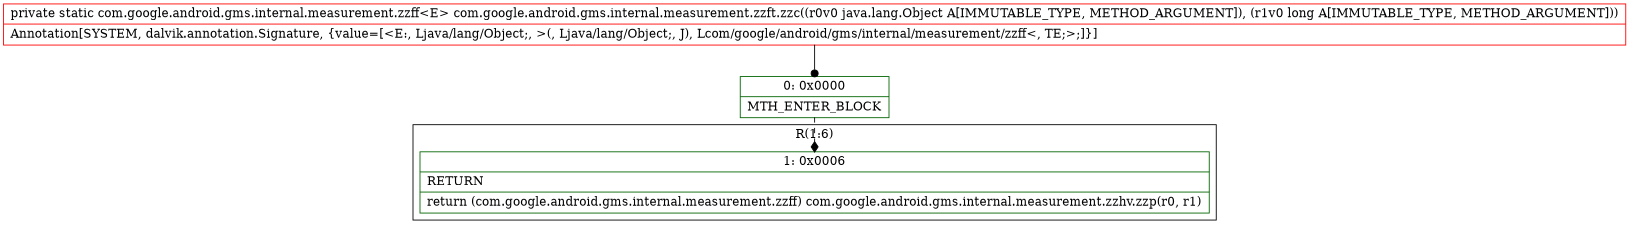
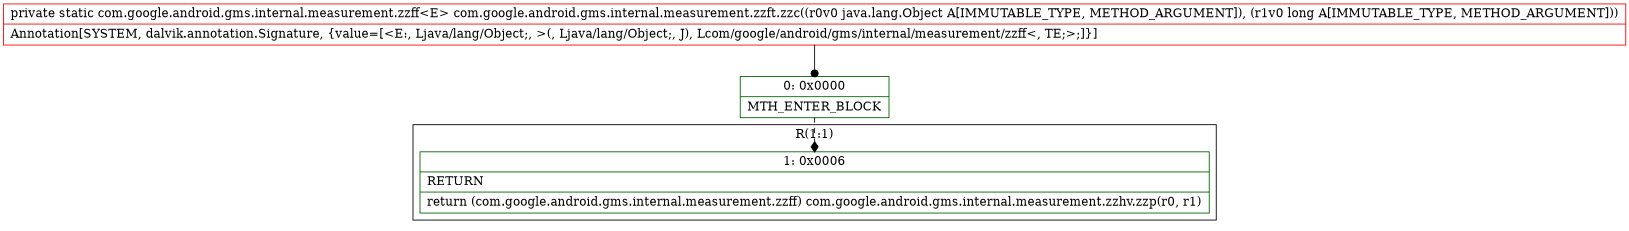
(815, 135) -> (815, 135)
